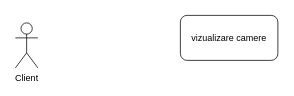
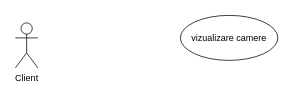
(229, 38) -> (229, 38)
